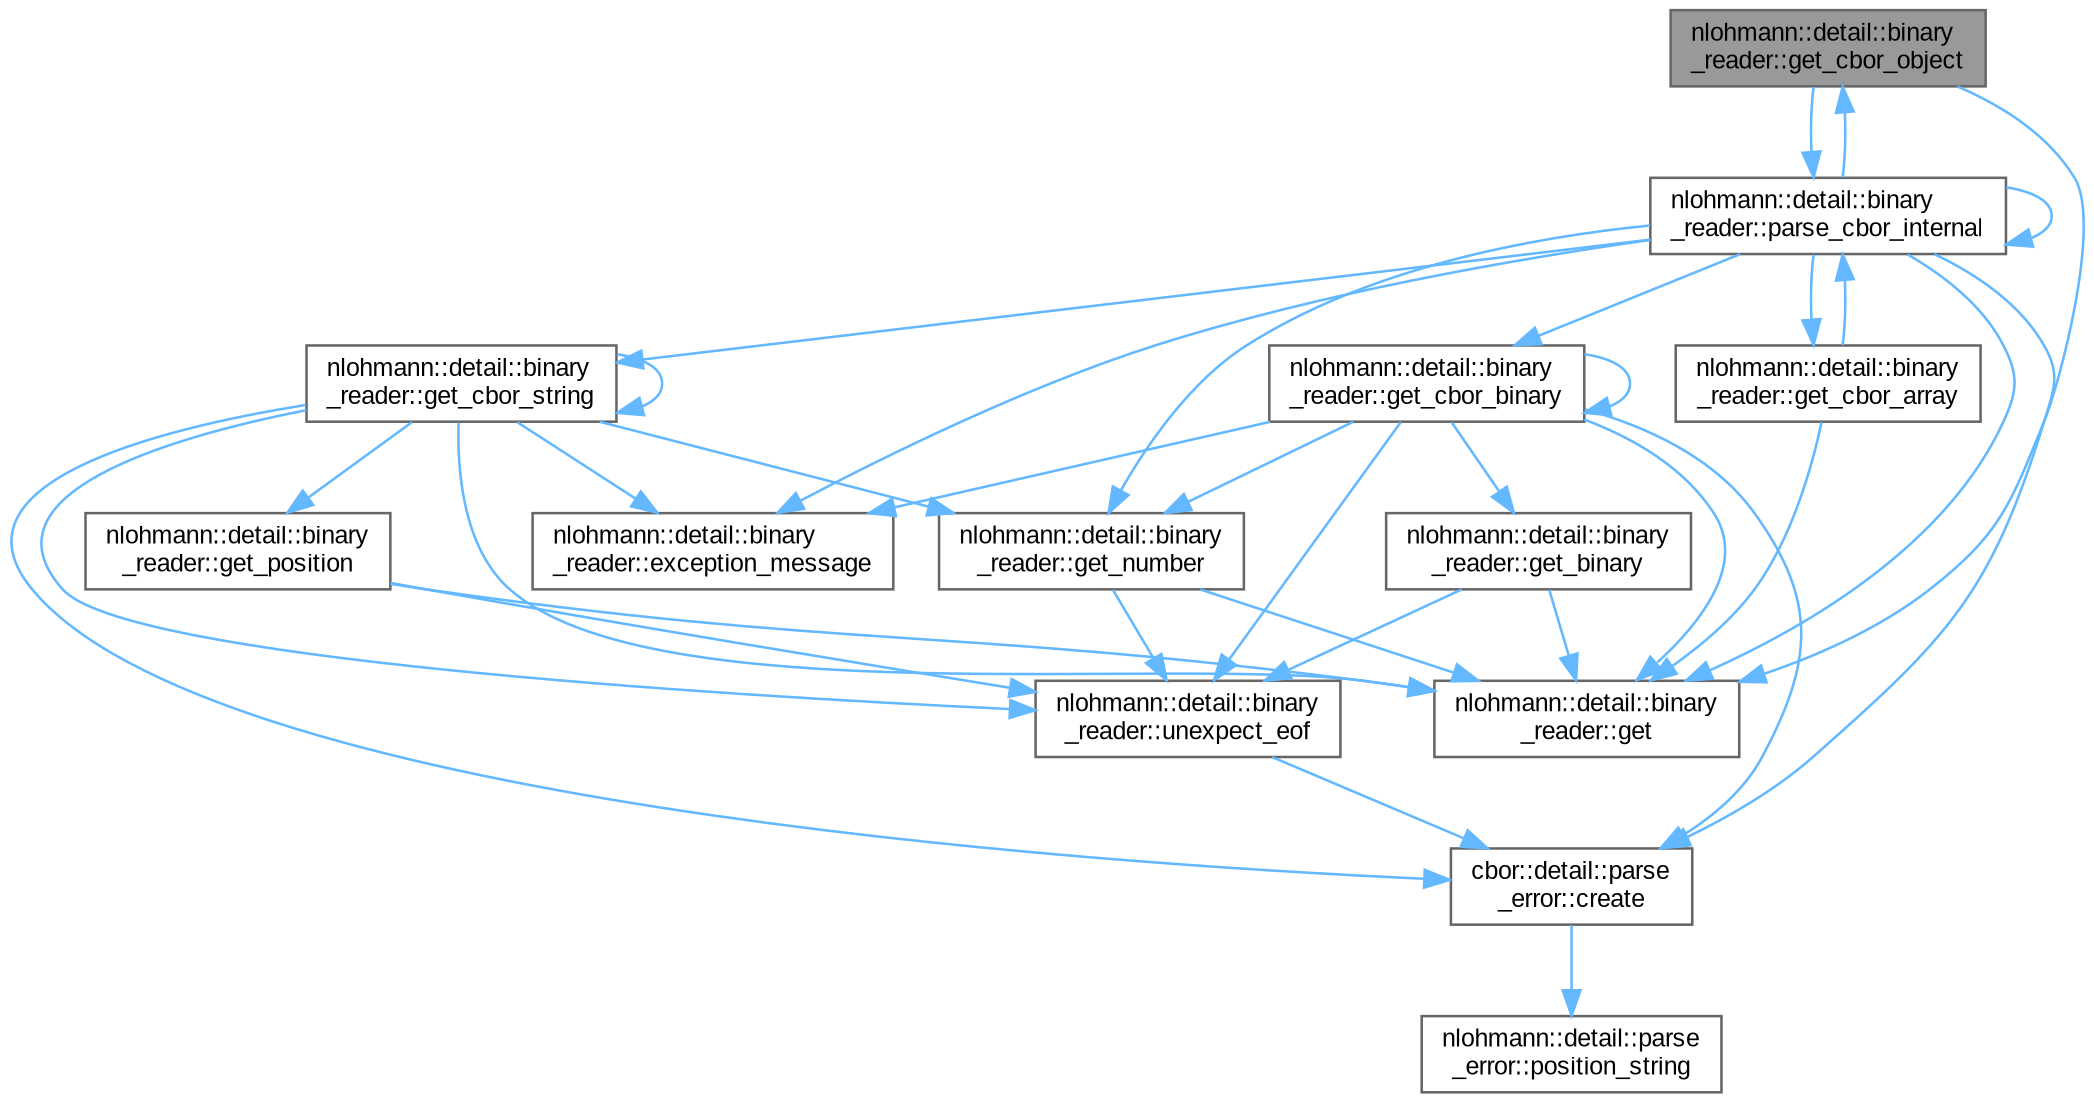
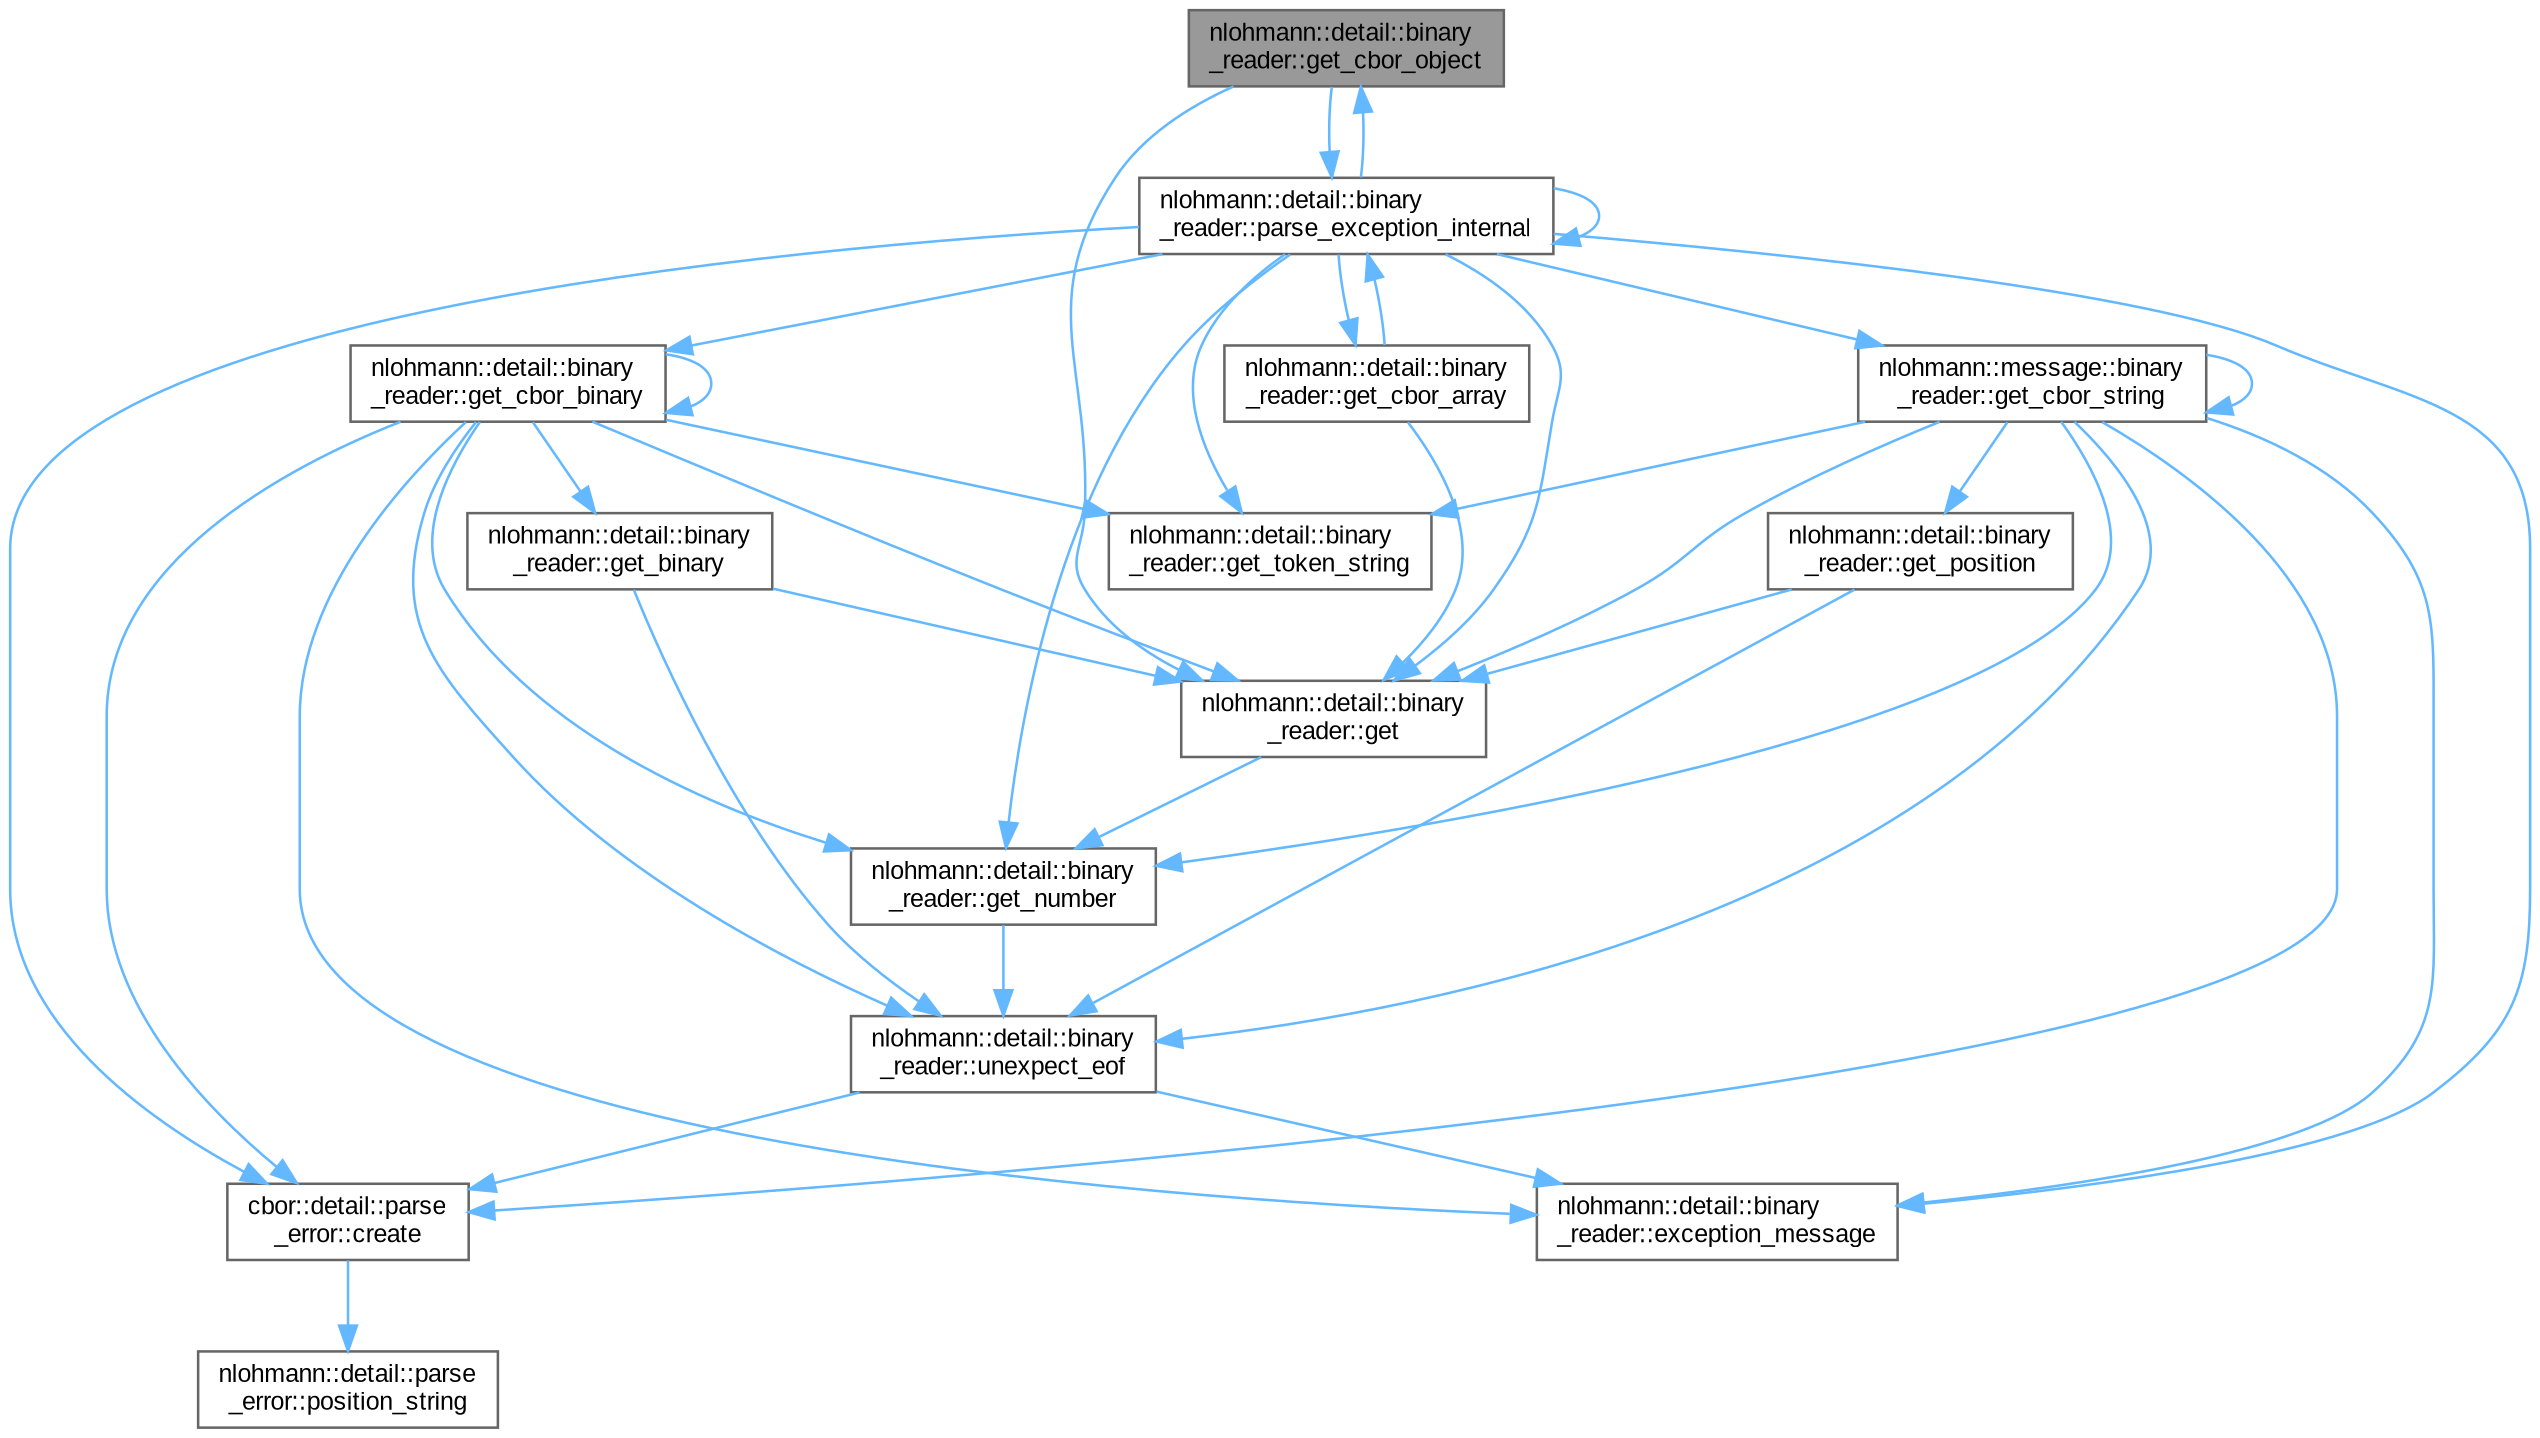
(1828, 216) -> (1346, 216)
(461, 384) -> (2032, 384)
none -> (1270, 551)
(1327, 631) -> (1180, 797)
none -> (1308, 1126)
